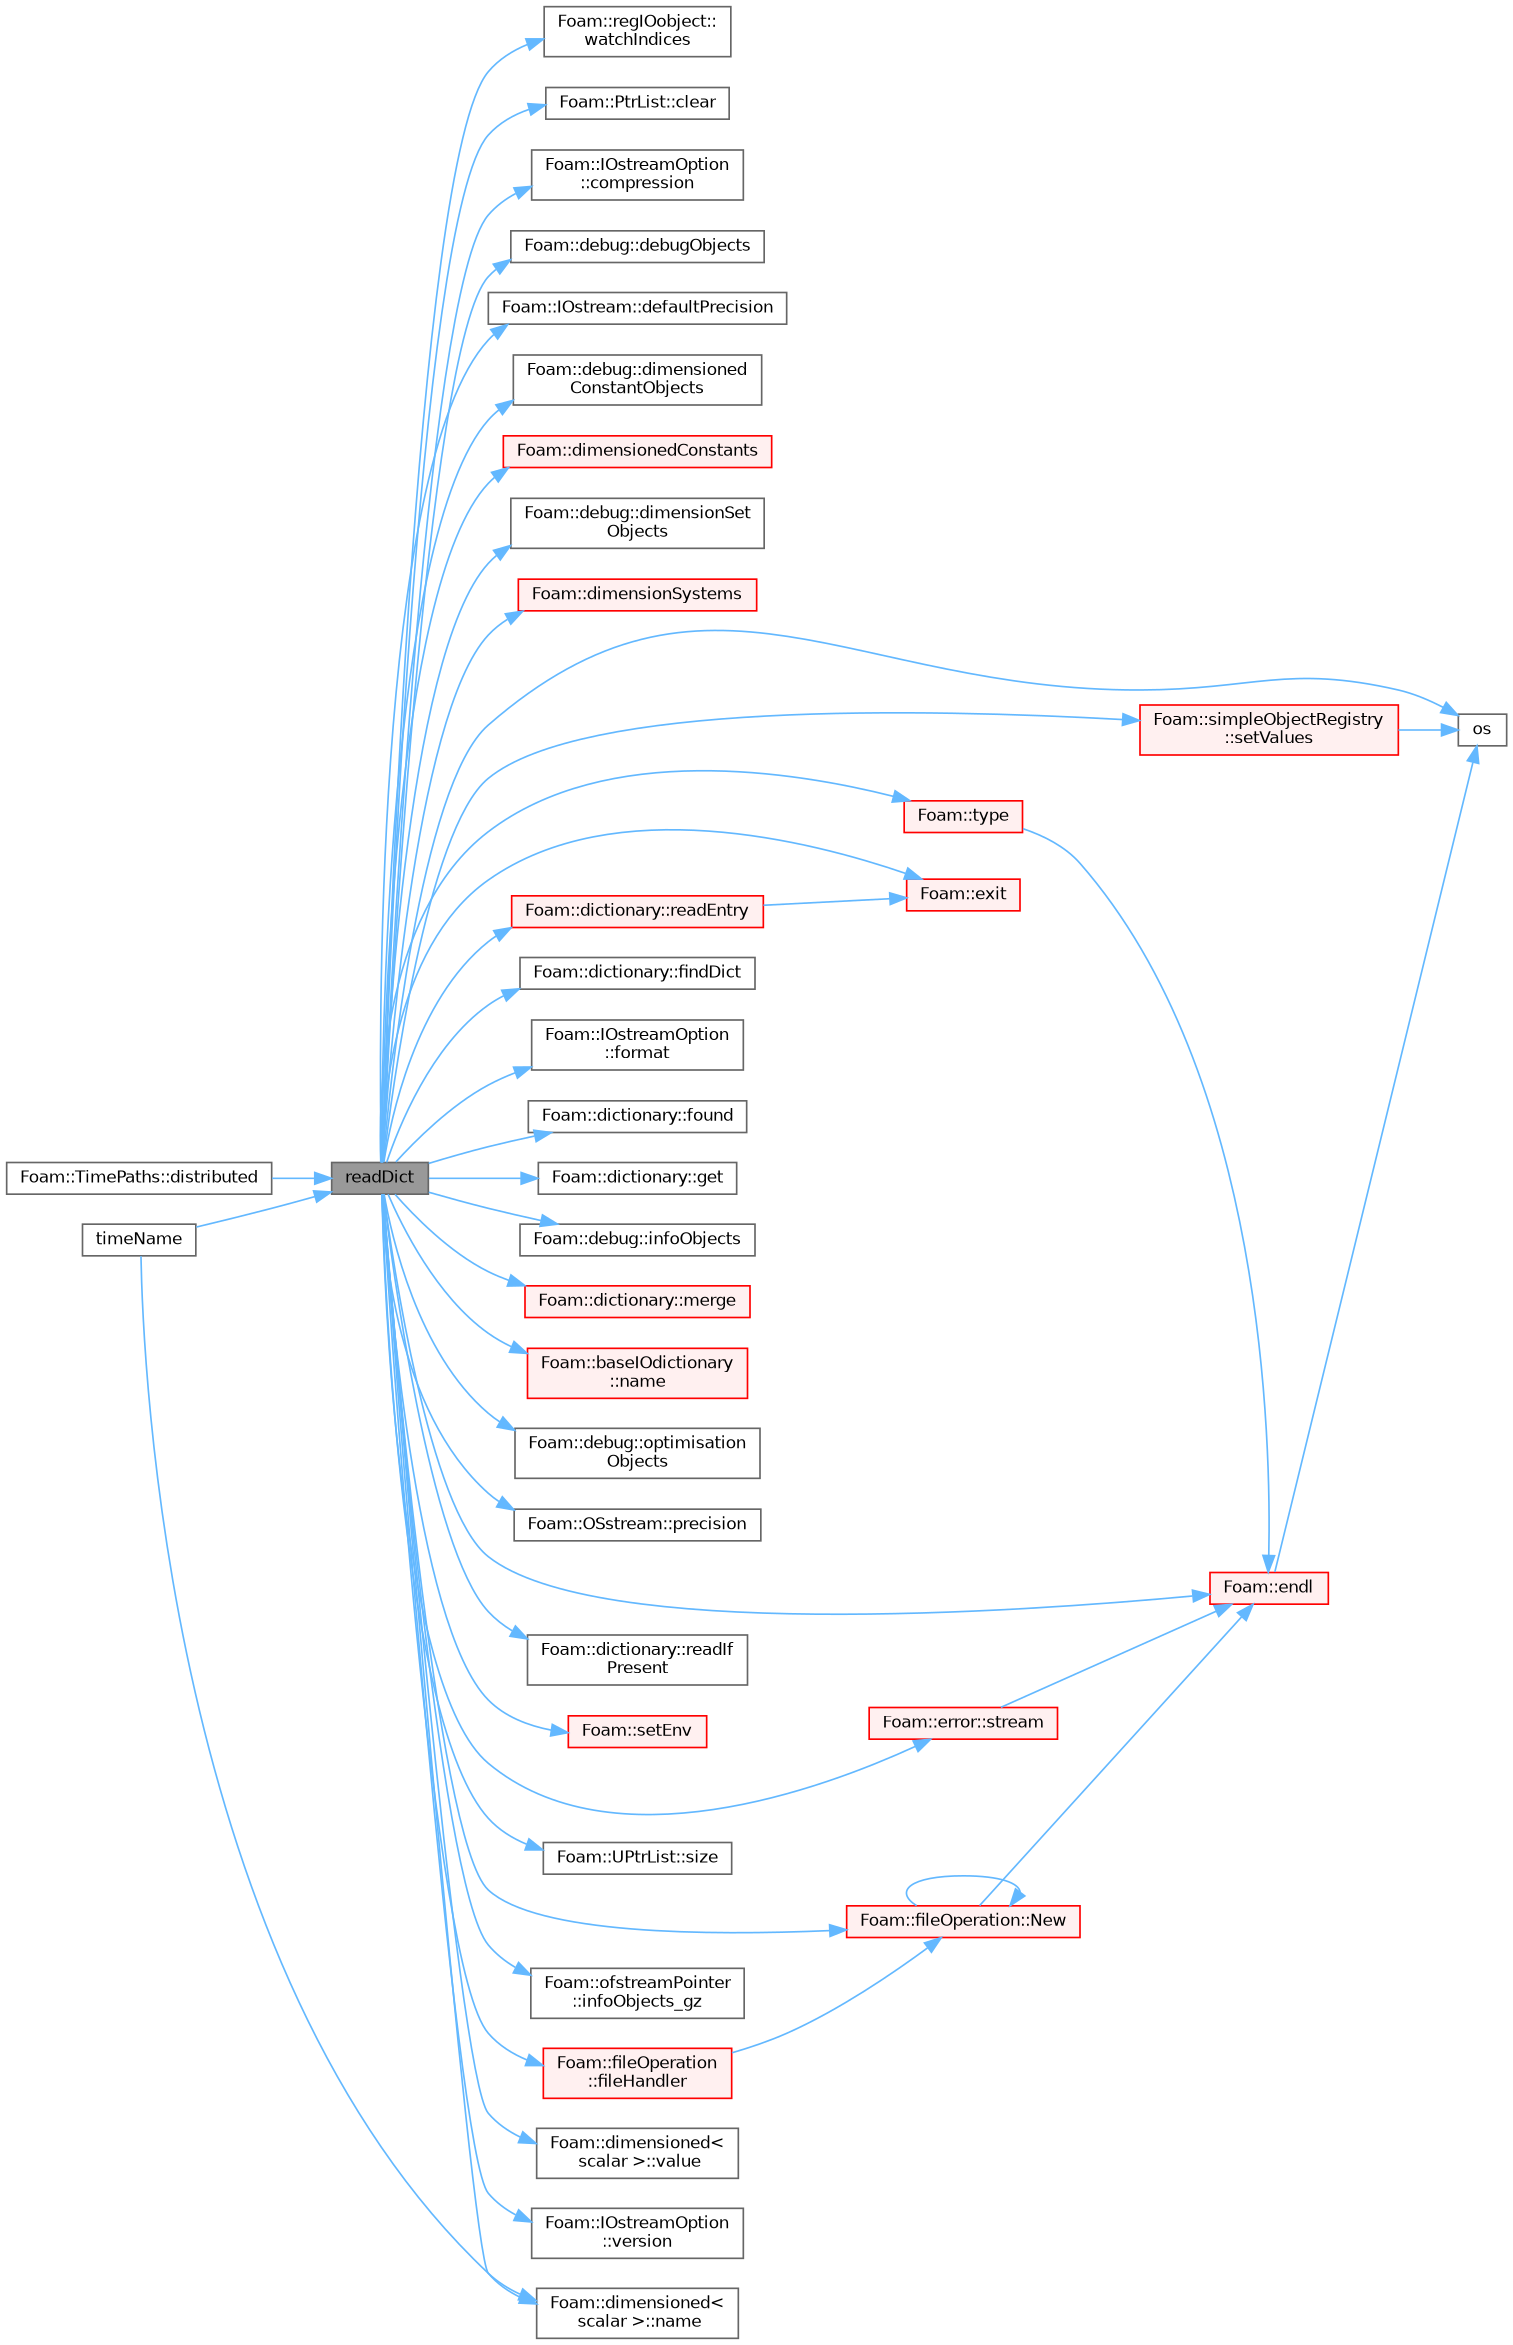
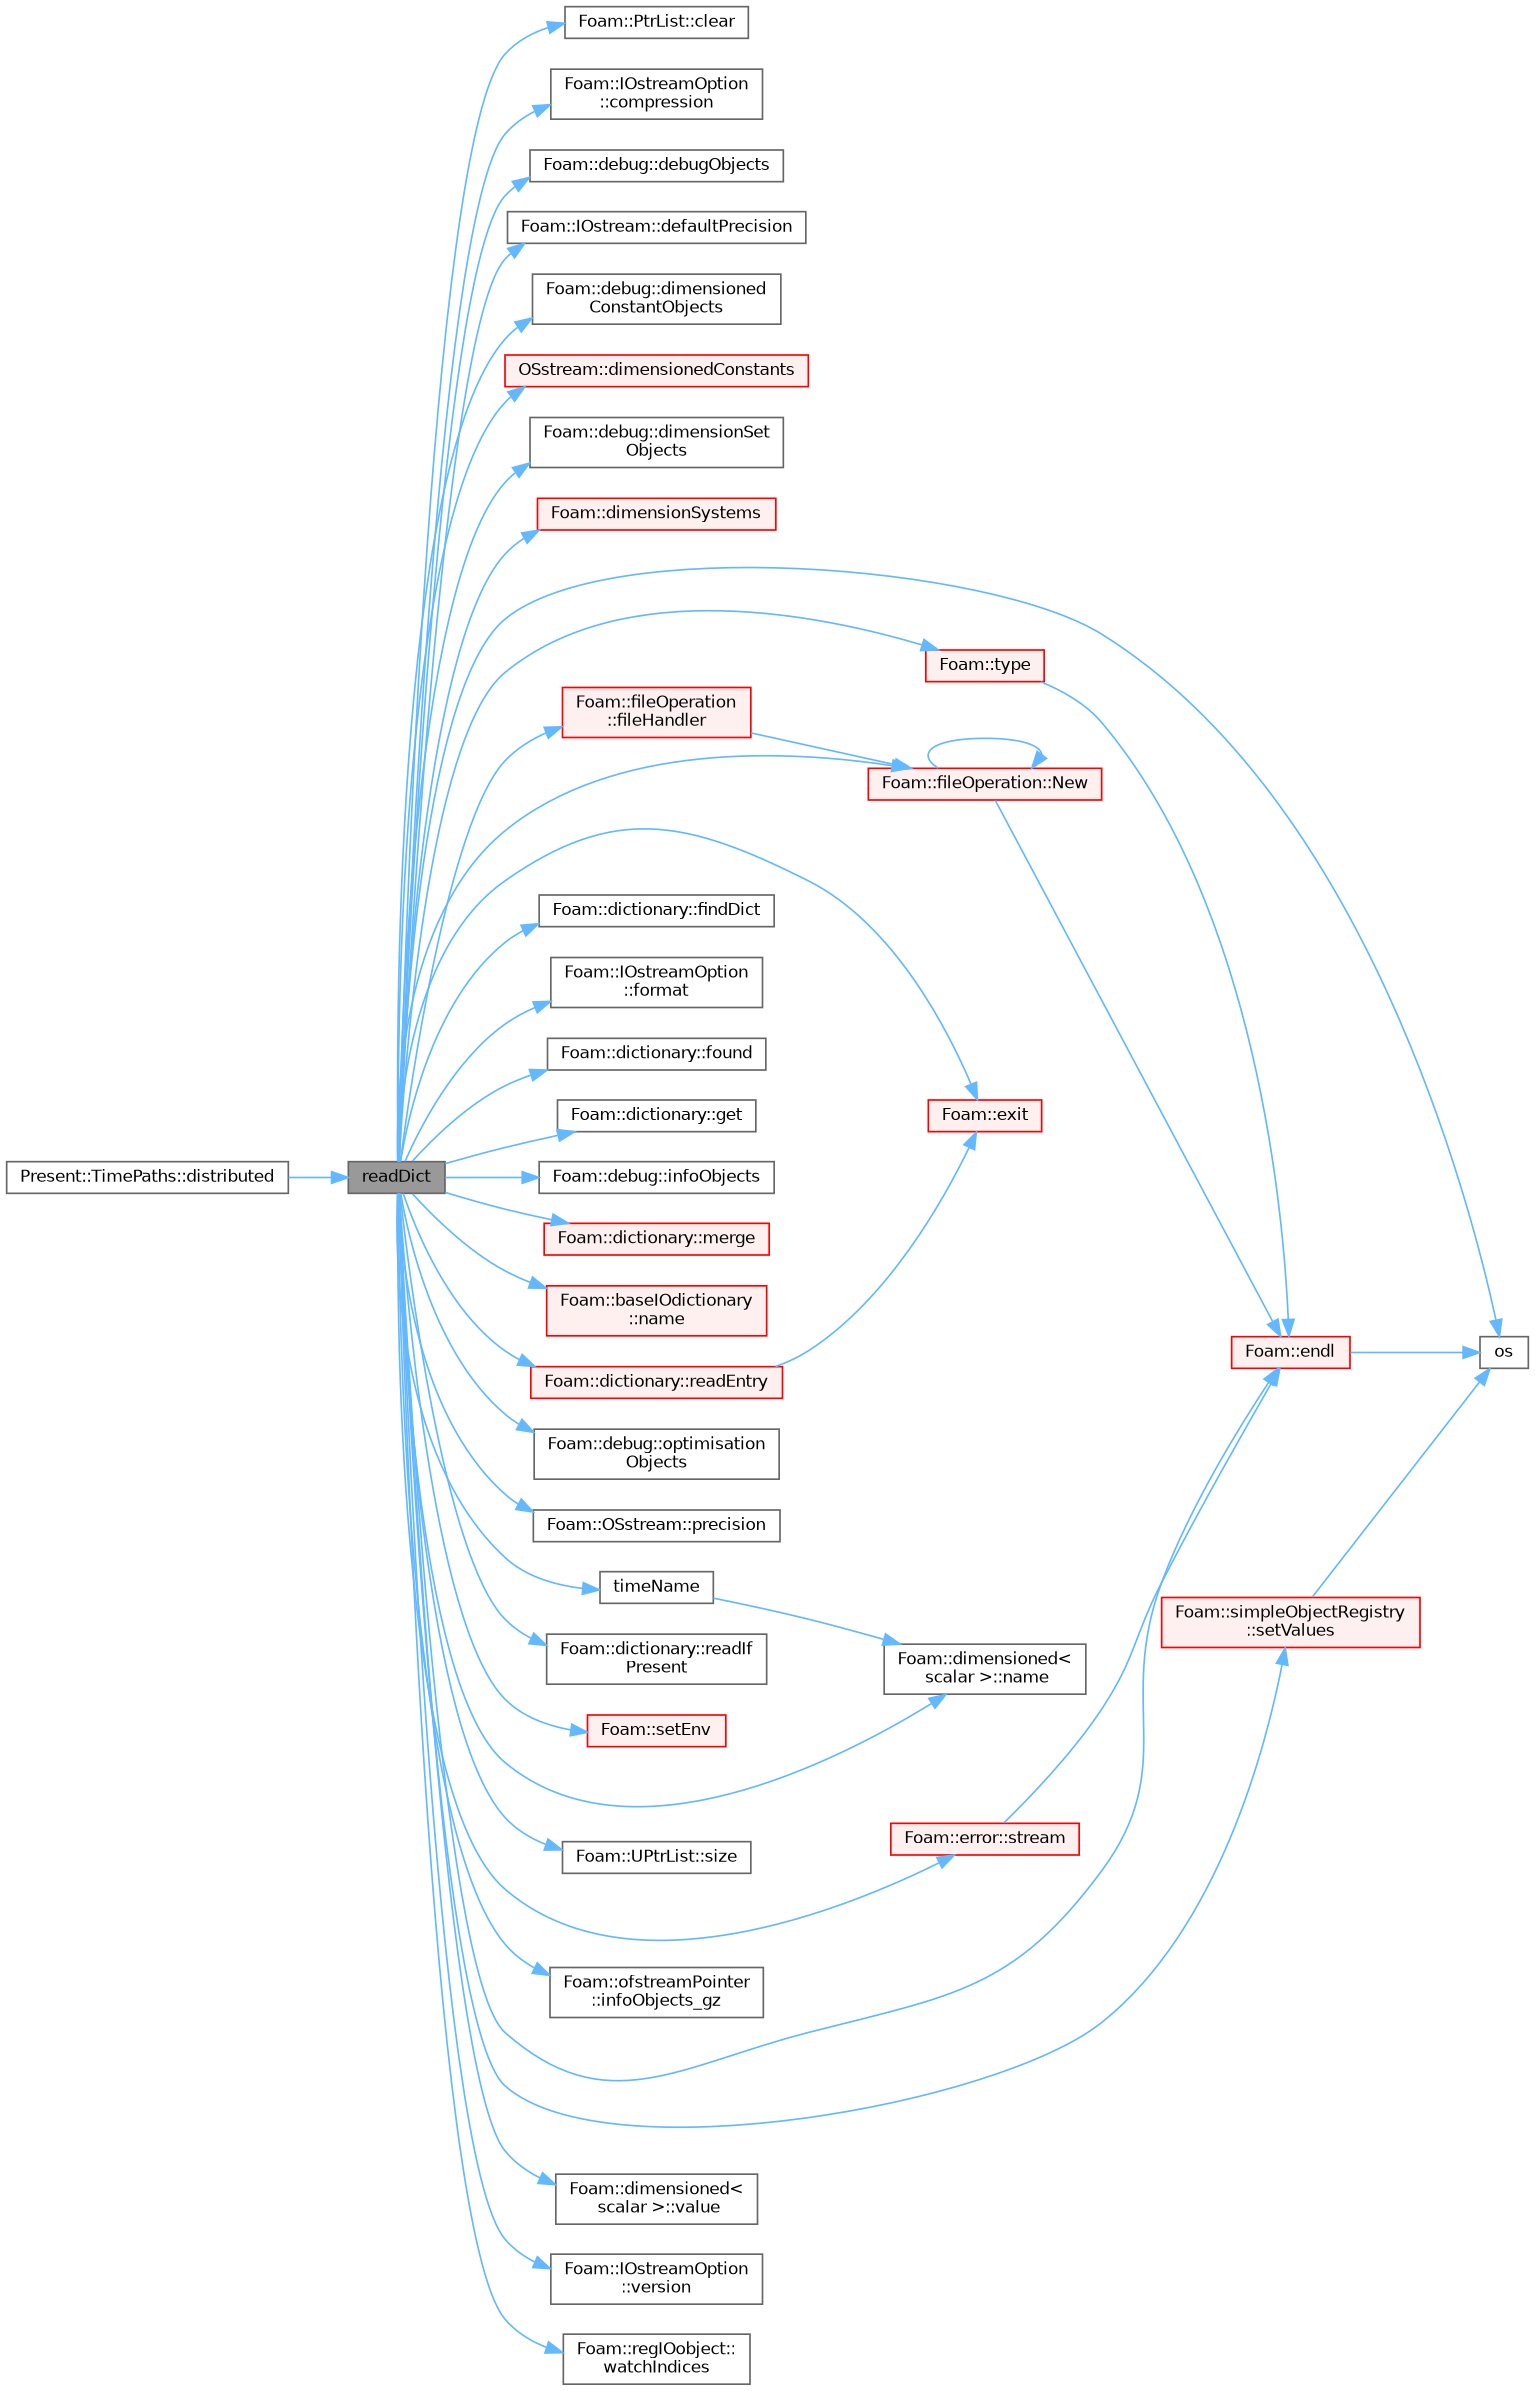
(638, 452) -> (657, 371)
(139, 1178) -> (148, 1178)
(256, 1212) -> (468, 1514)
